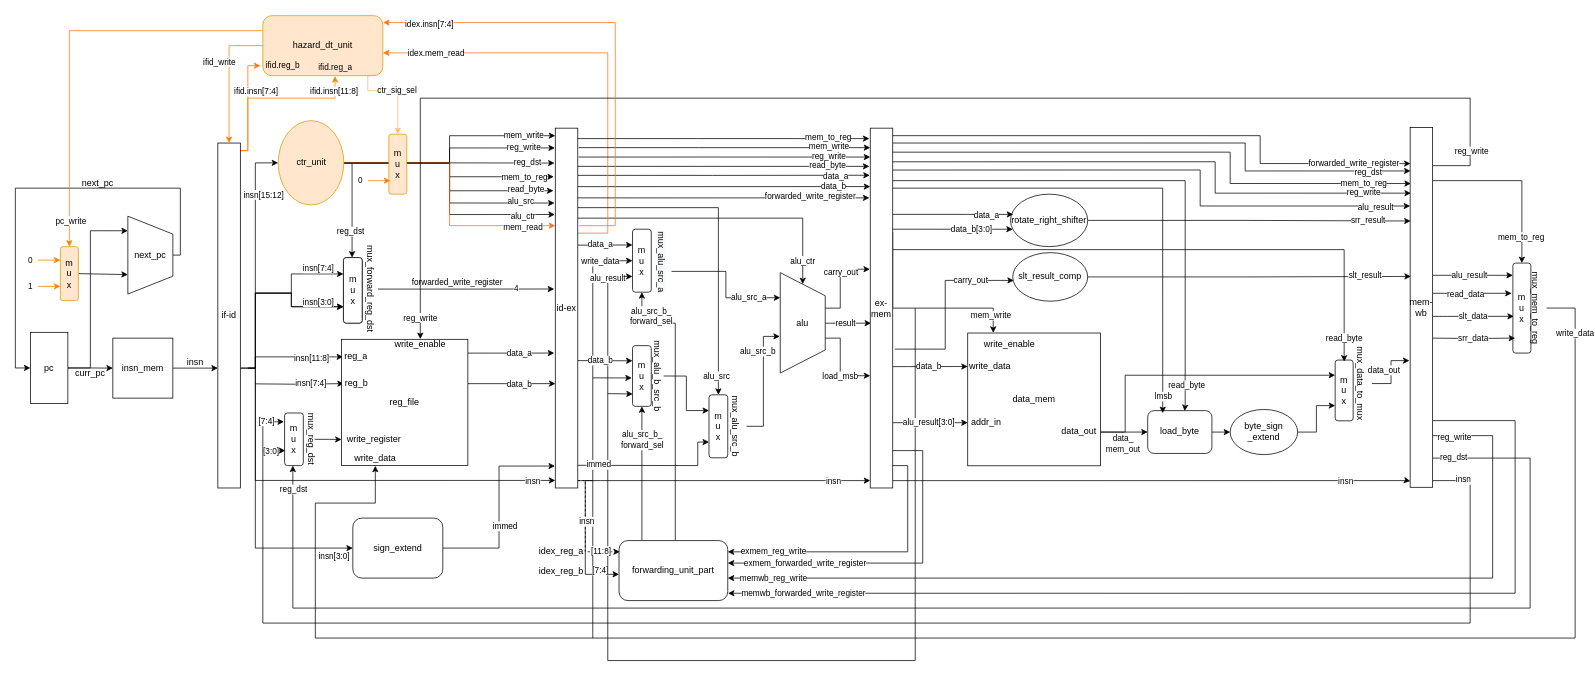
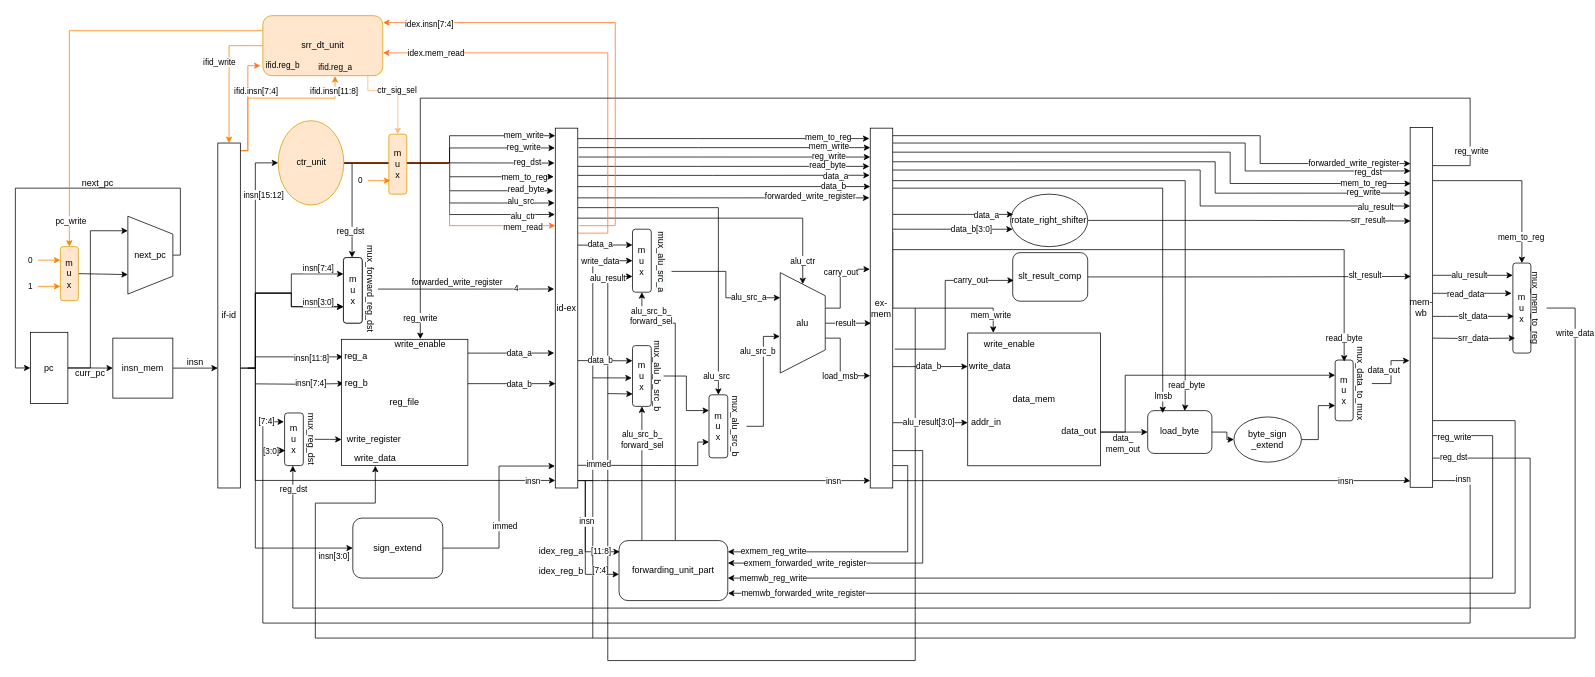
(323, 45) -> (323, 45)
(1050, 277) -> (1050, 277)
(1264, 432) -> (1268, 439)
(612, 552) -> (612, 552)
